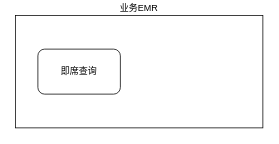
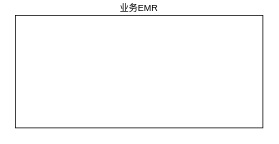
(79, 72) -> none
